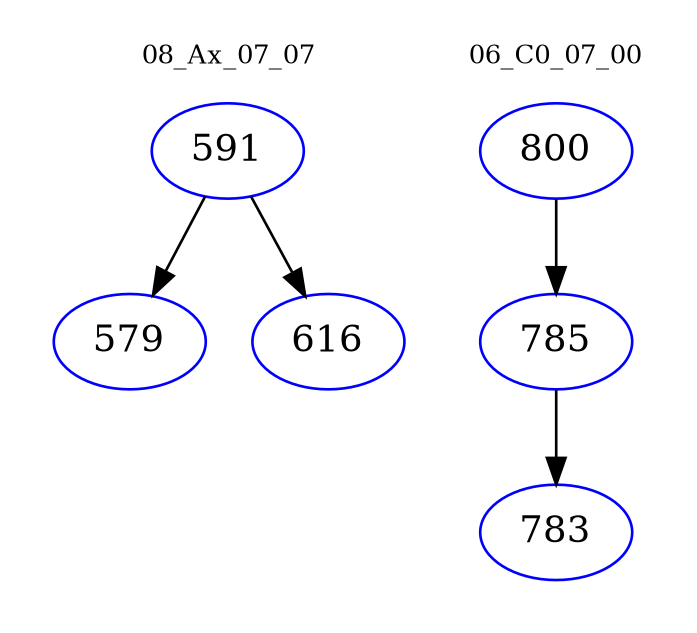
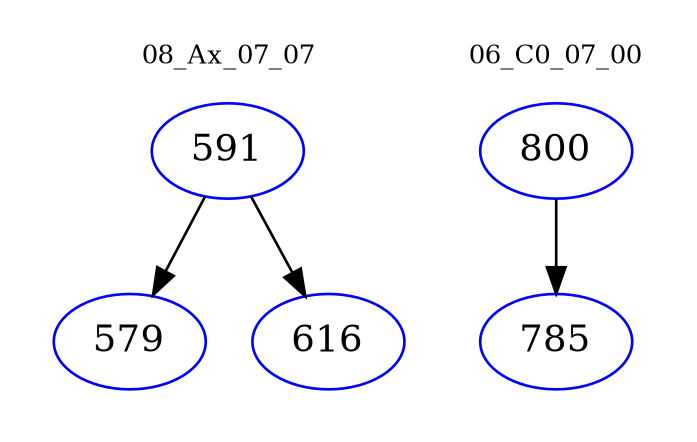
(556, 532) -> none
